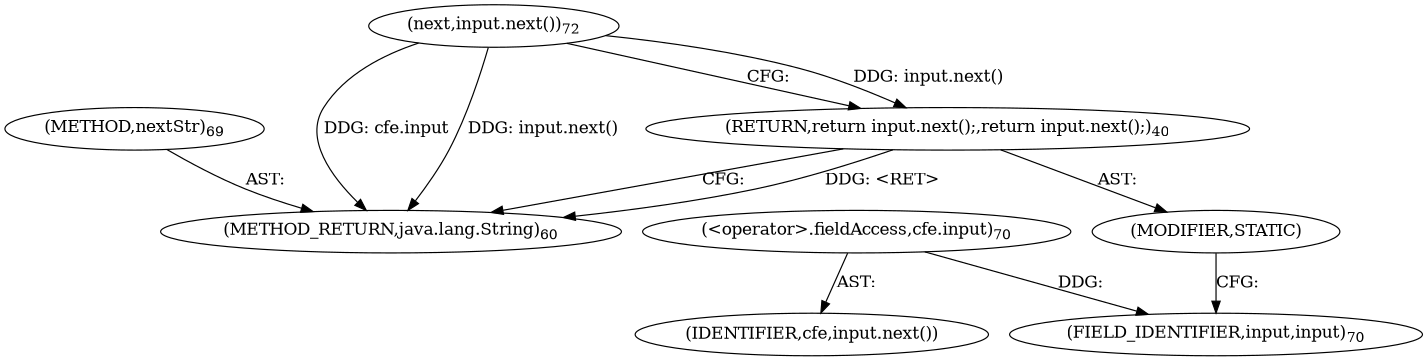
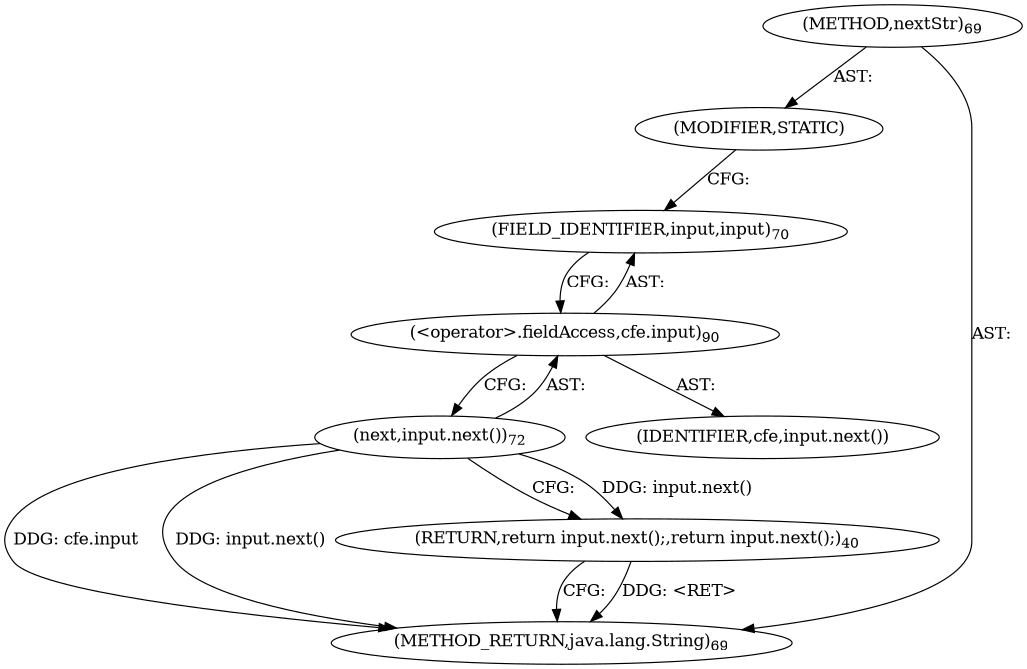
(1078, 179) -> (831, 74)
(549, 230) -> (720, 641)
(1003, 230) -> (711, 333)
none -> (567, 273)
(1083, 283) -> (648, 283)
none -> (484, 376)
none -> (529, 398)
